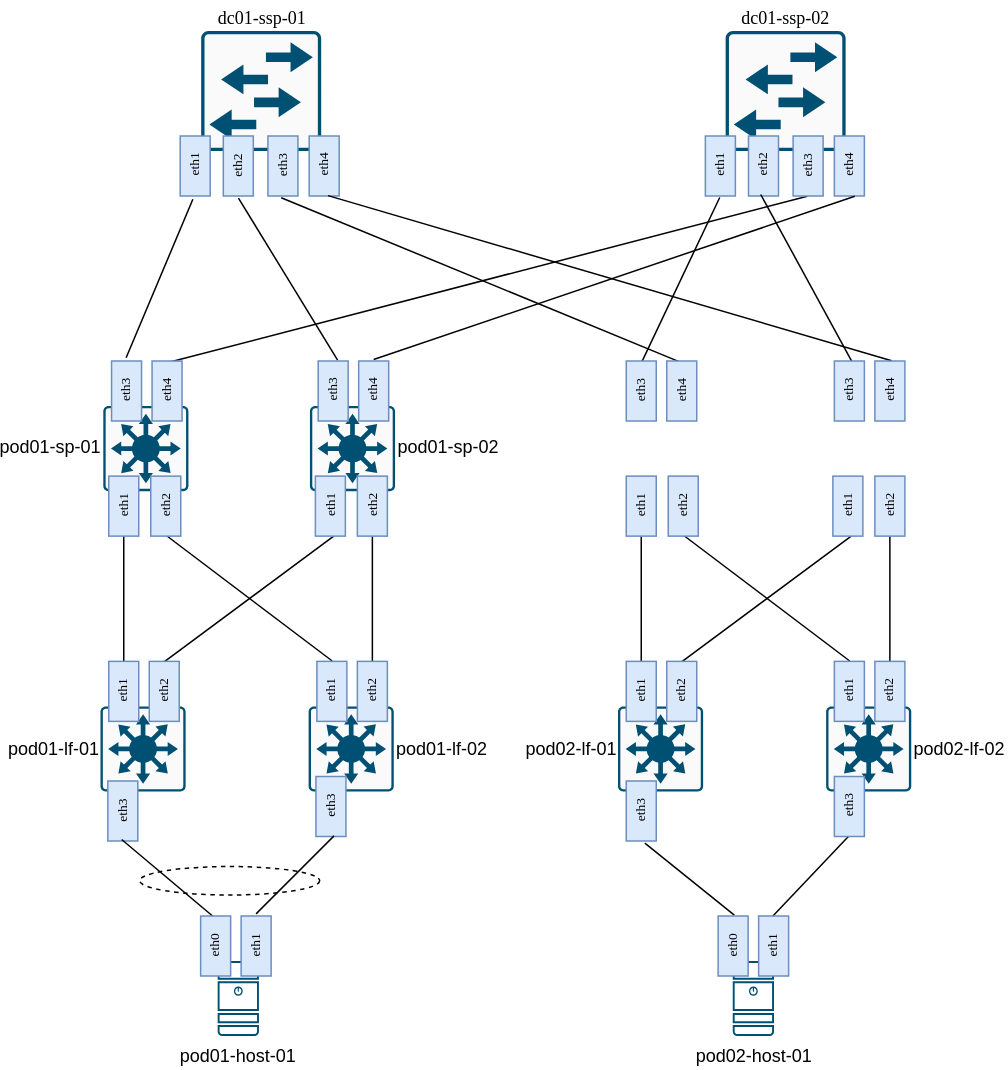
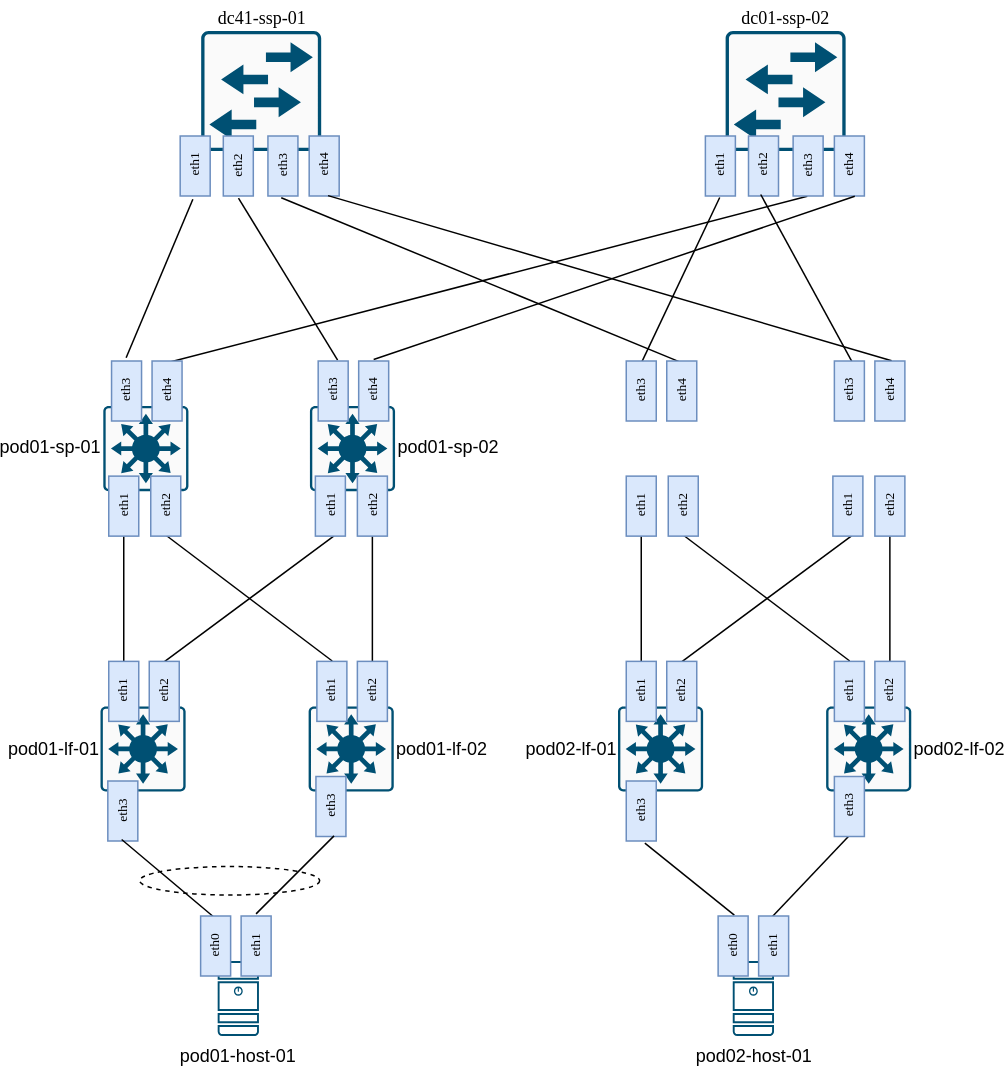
(263, 17) -> (263, 17)
